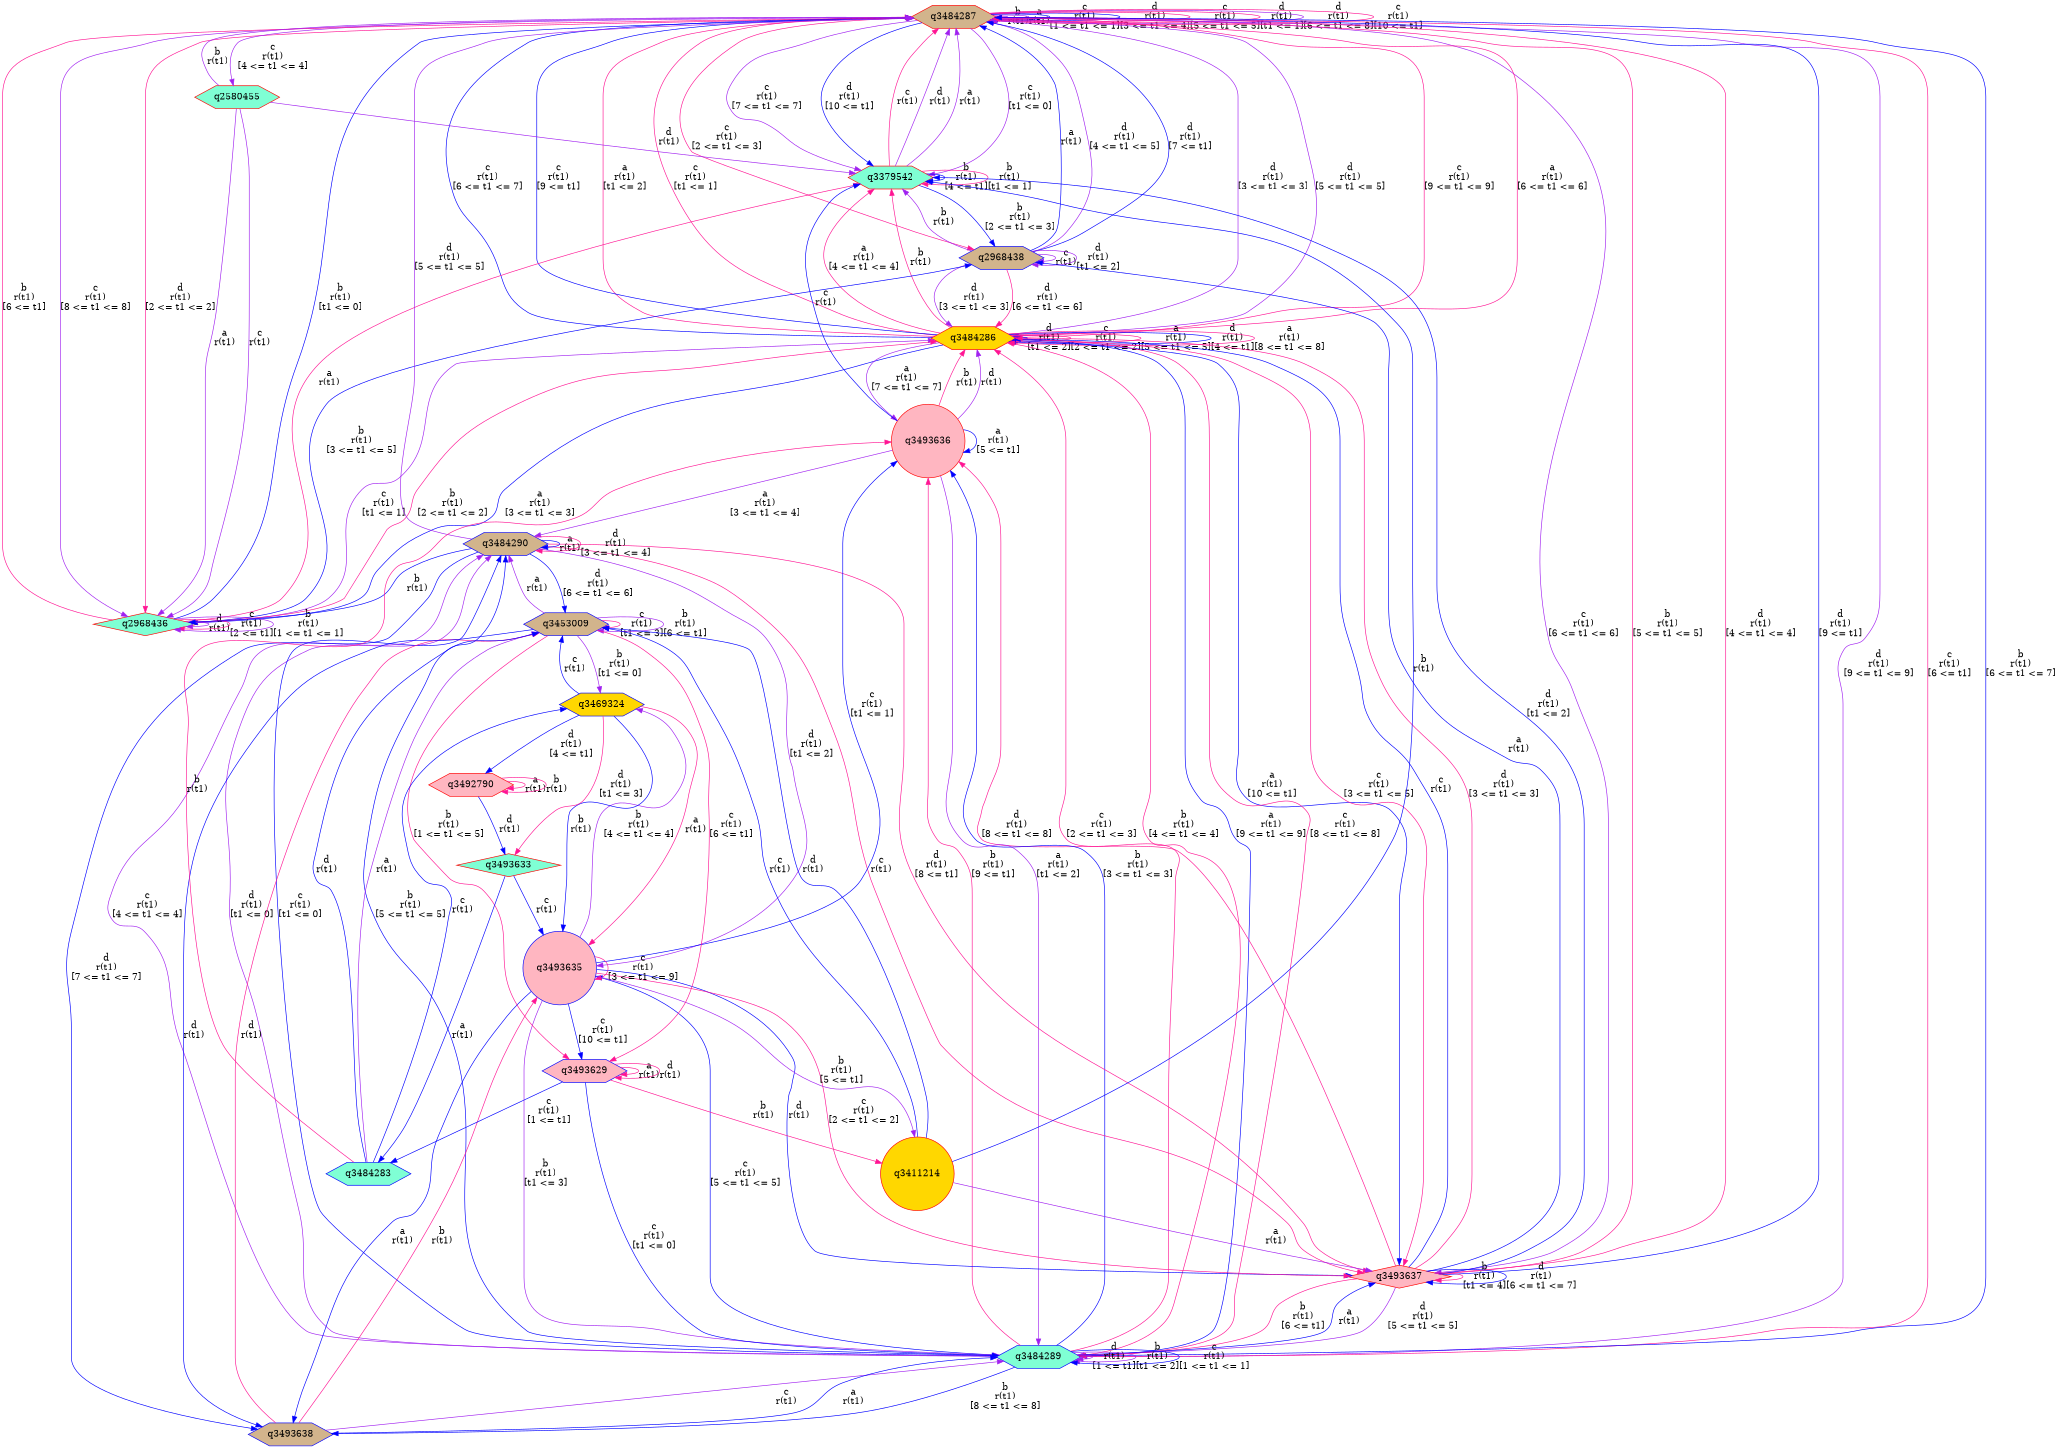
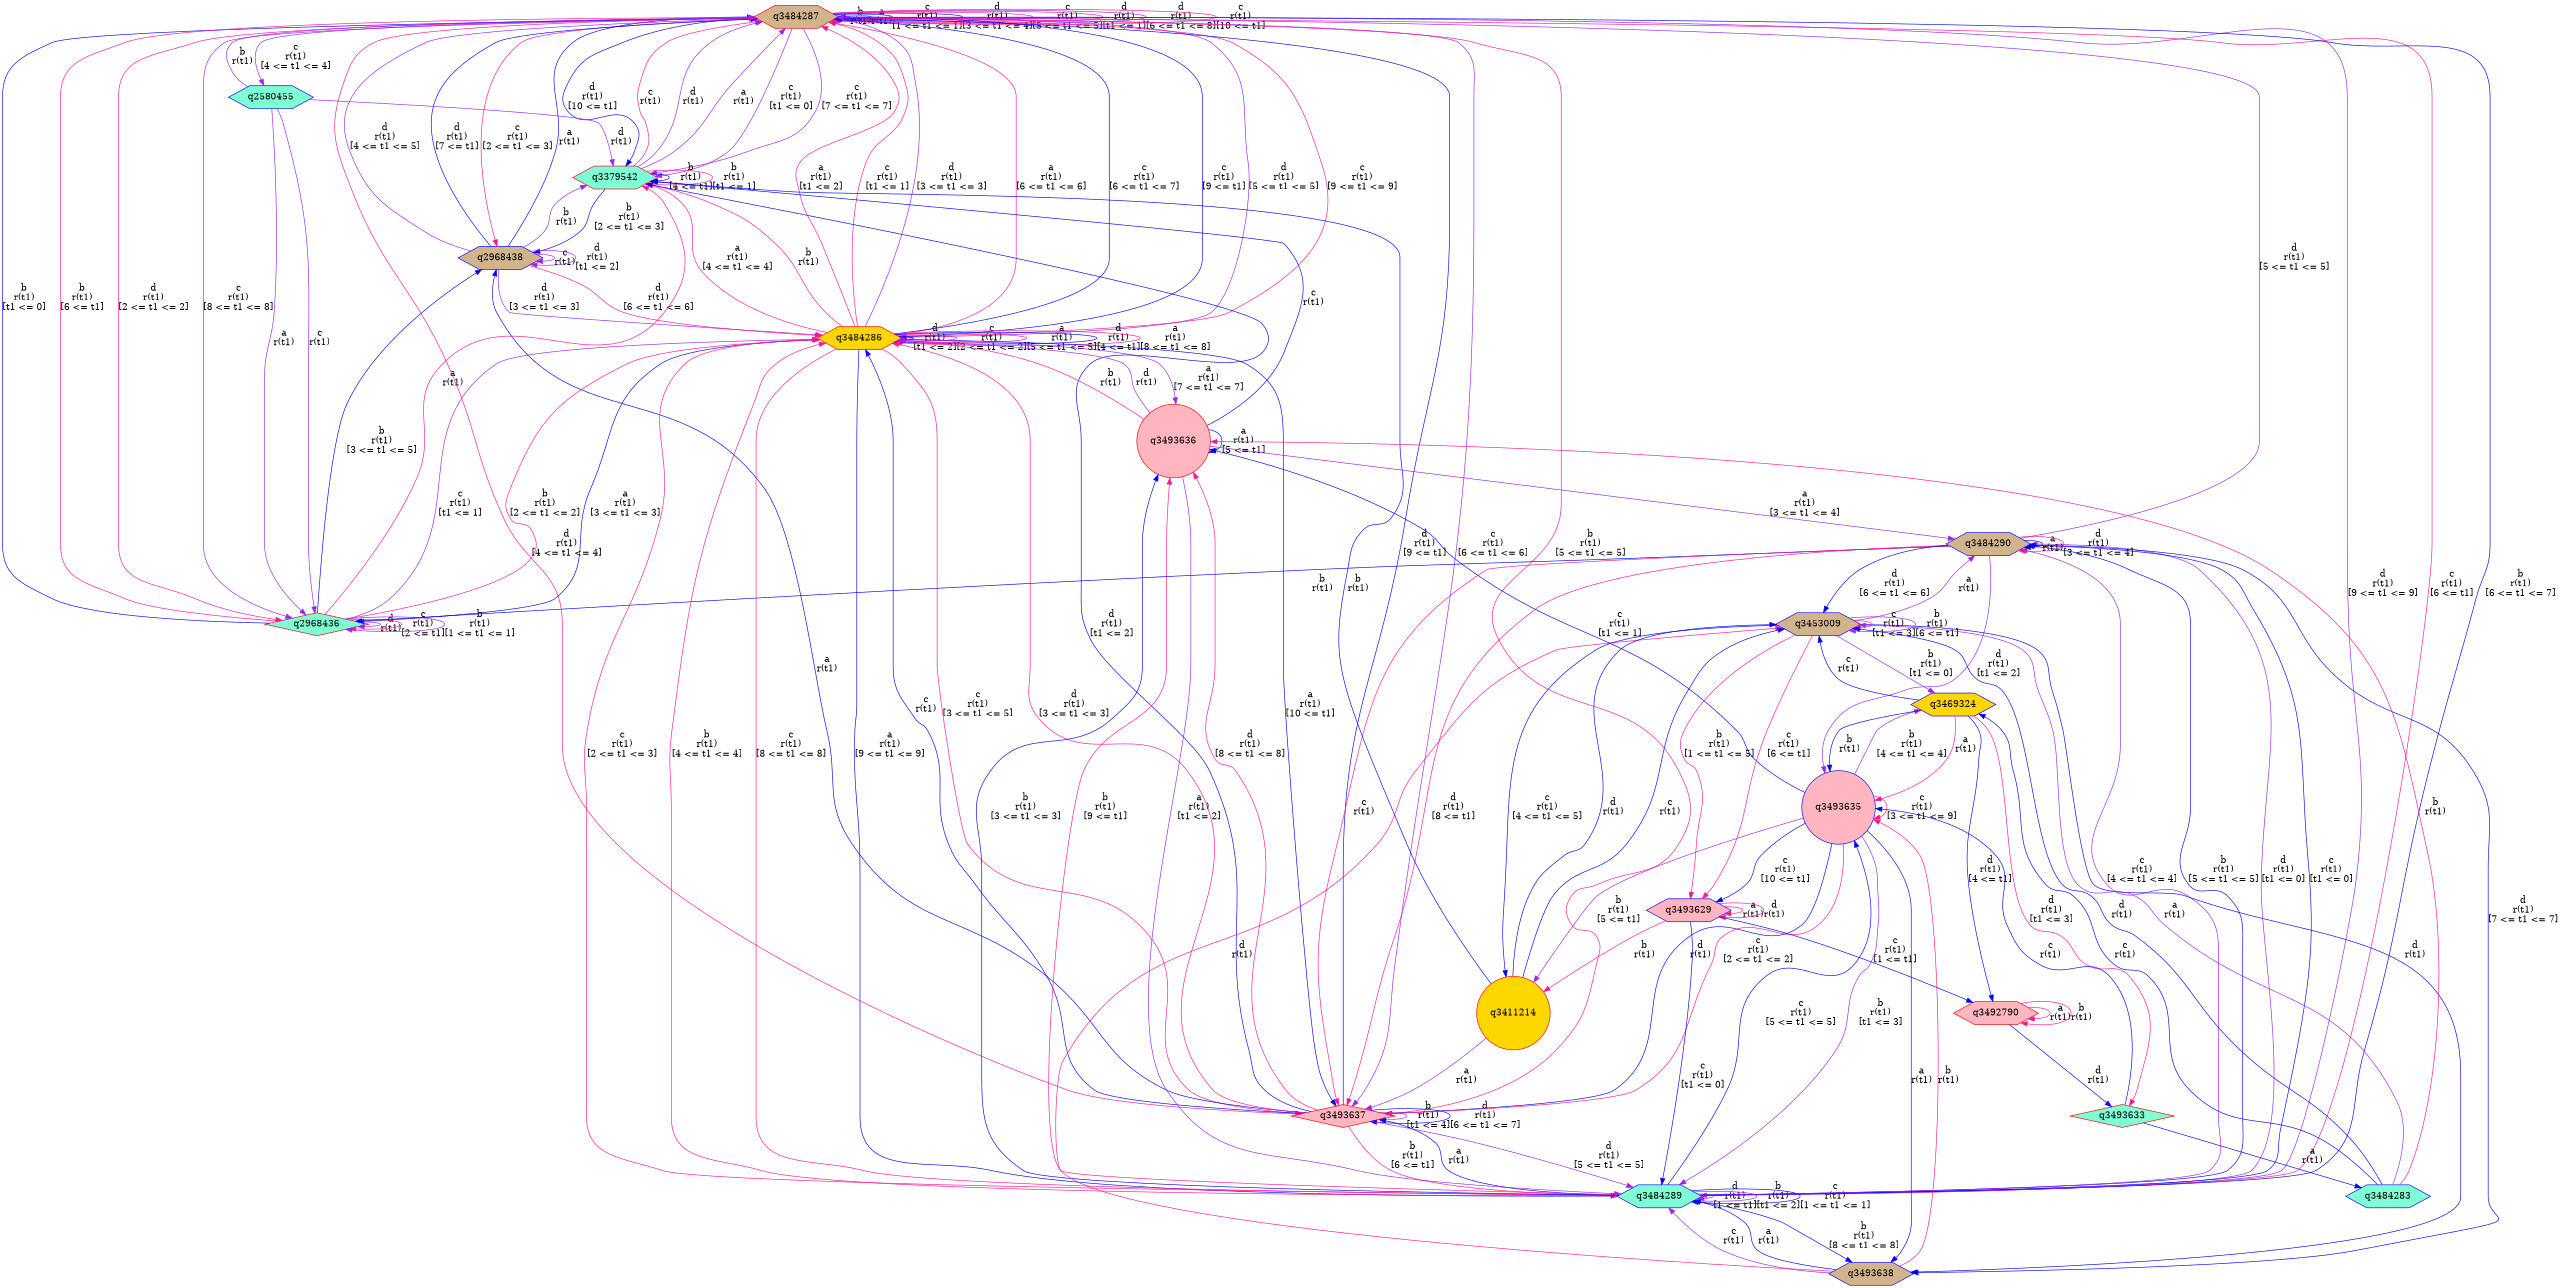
(237, 97) -> (271, 97)
none -> (1536, 707)
(484, 1119) -> (1845, 952)
